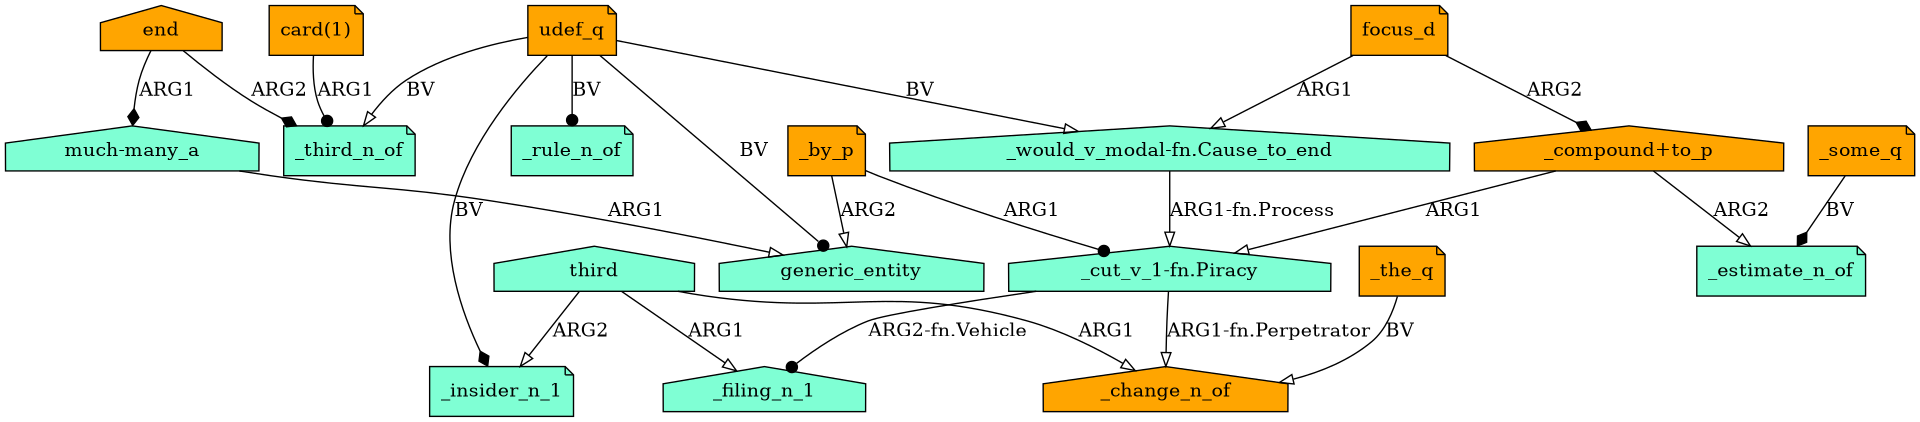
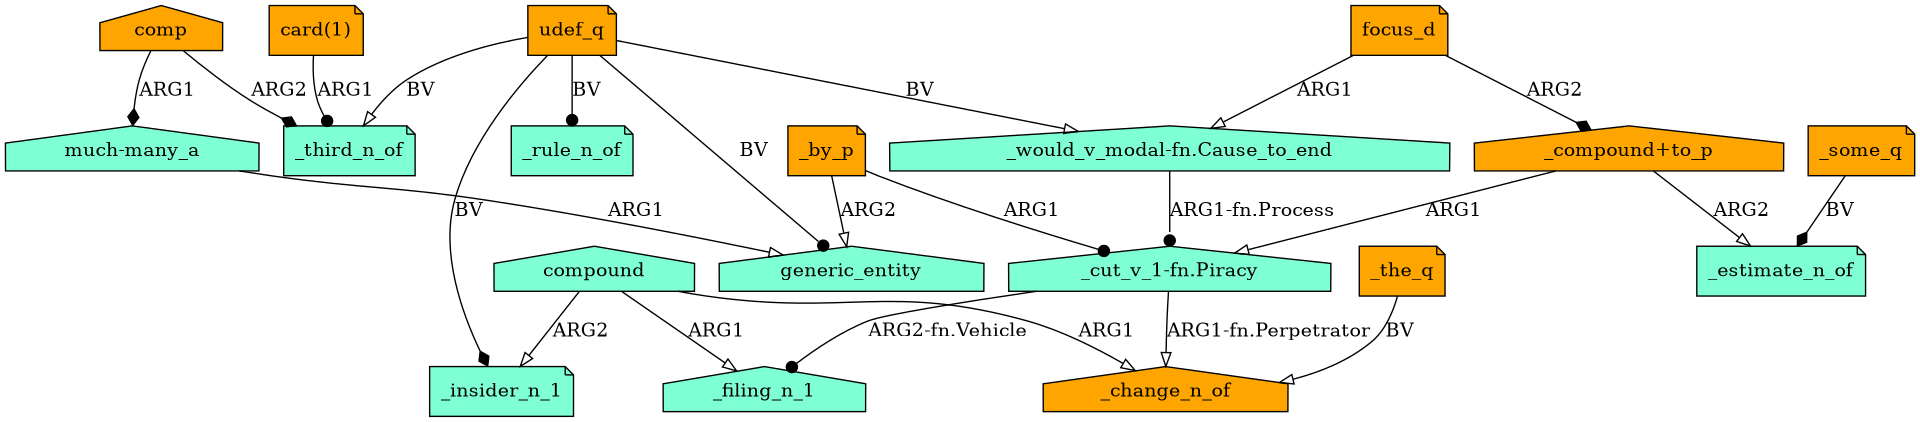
(161, 30) -> (161, 30)
(1170, 202) -> (1170, 202)
(594, 271) -> (594, 271)
